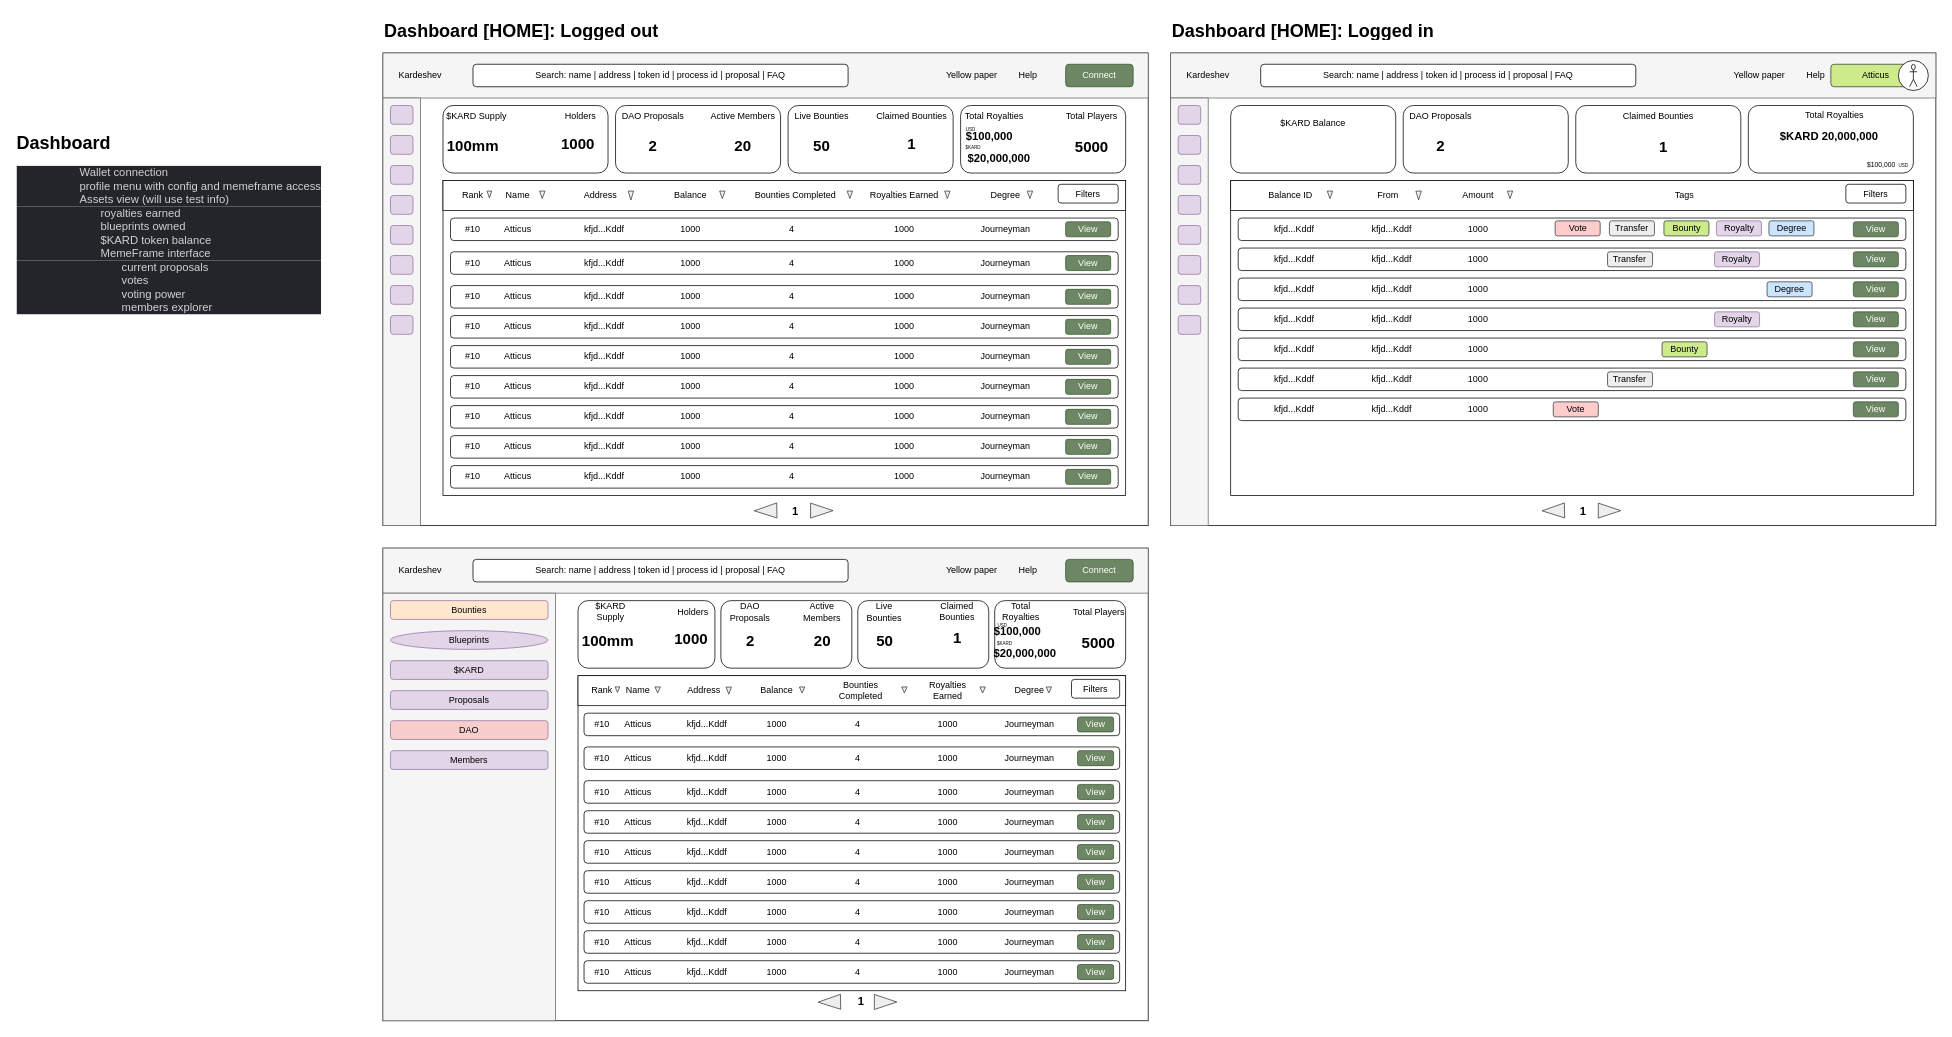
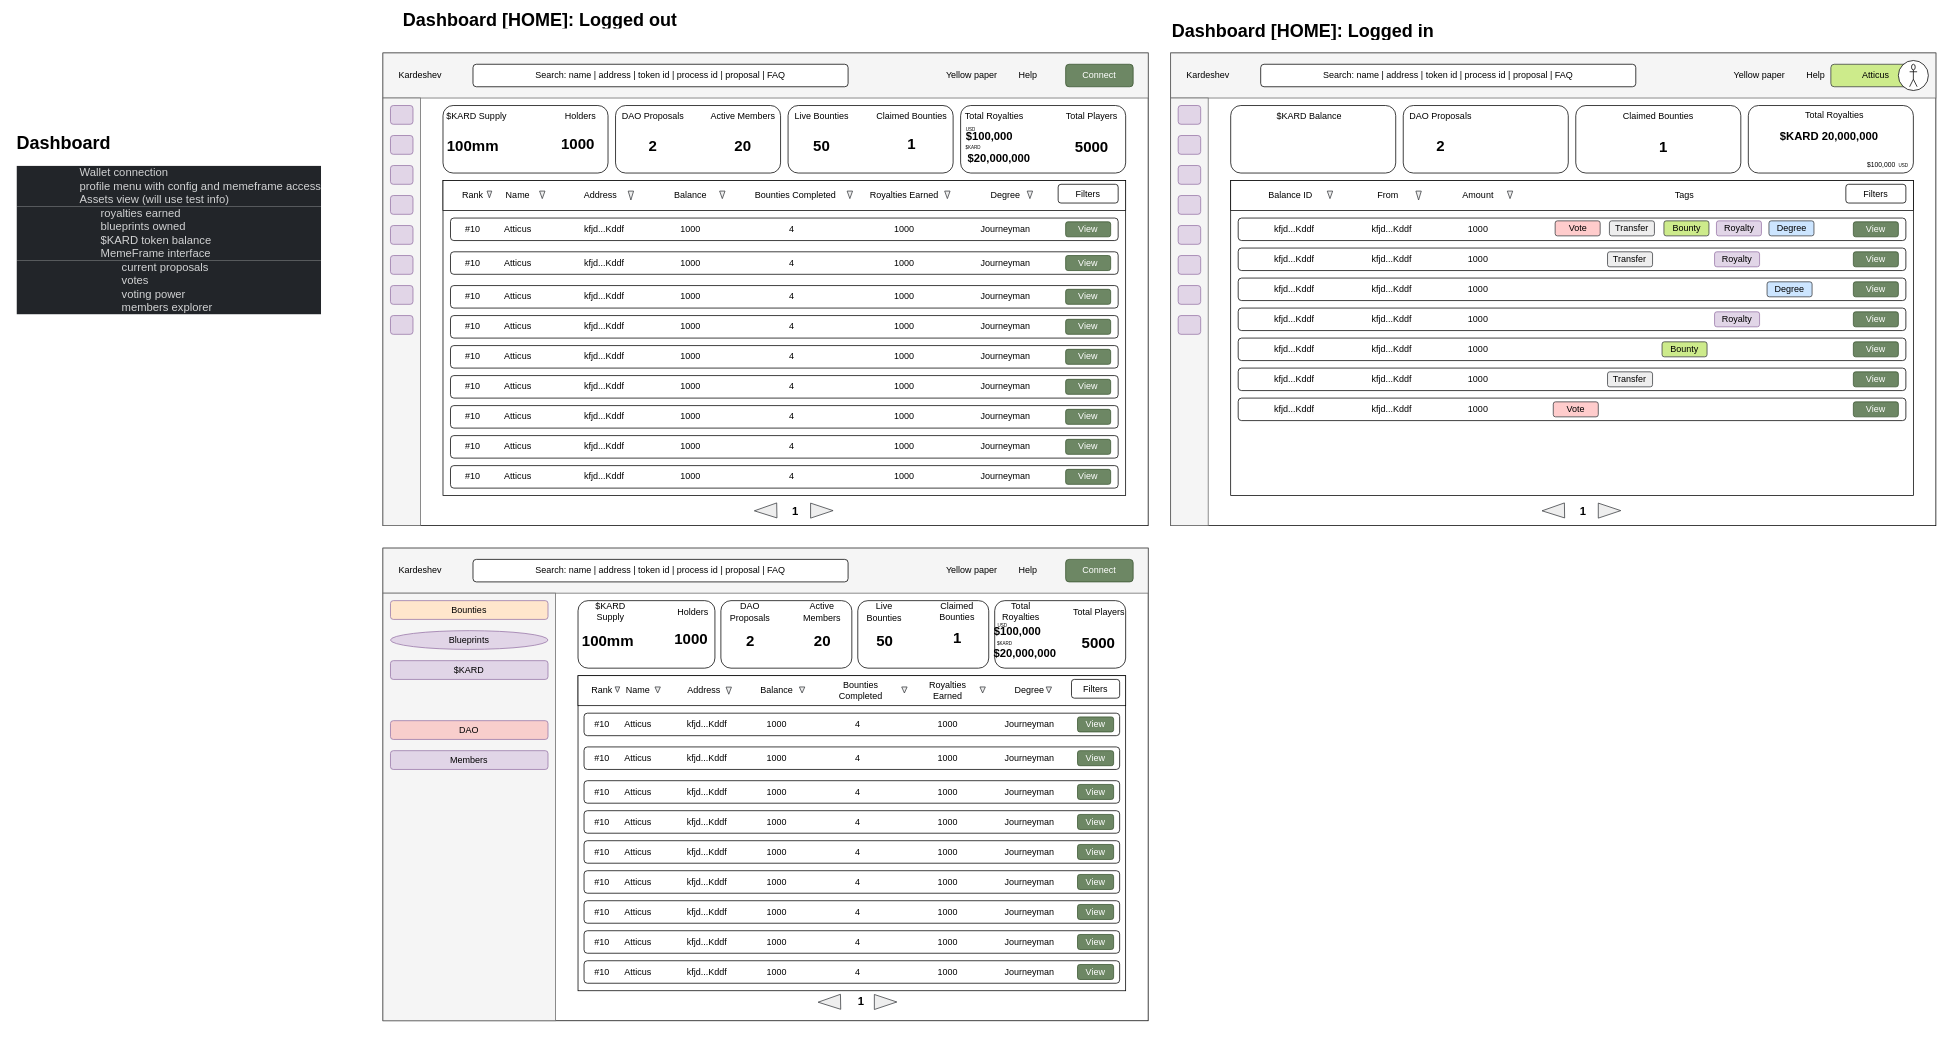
(533, 27) -> (552, 15)
(1313, 123) -> (1309, 116)
(469, 700) -> none
